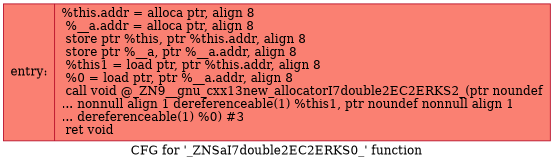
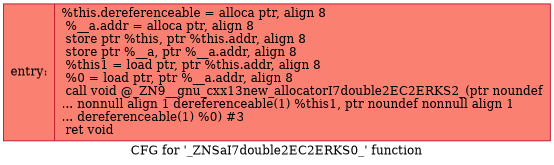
(158, 13) -> (194, 13)
